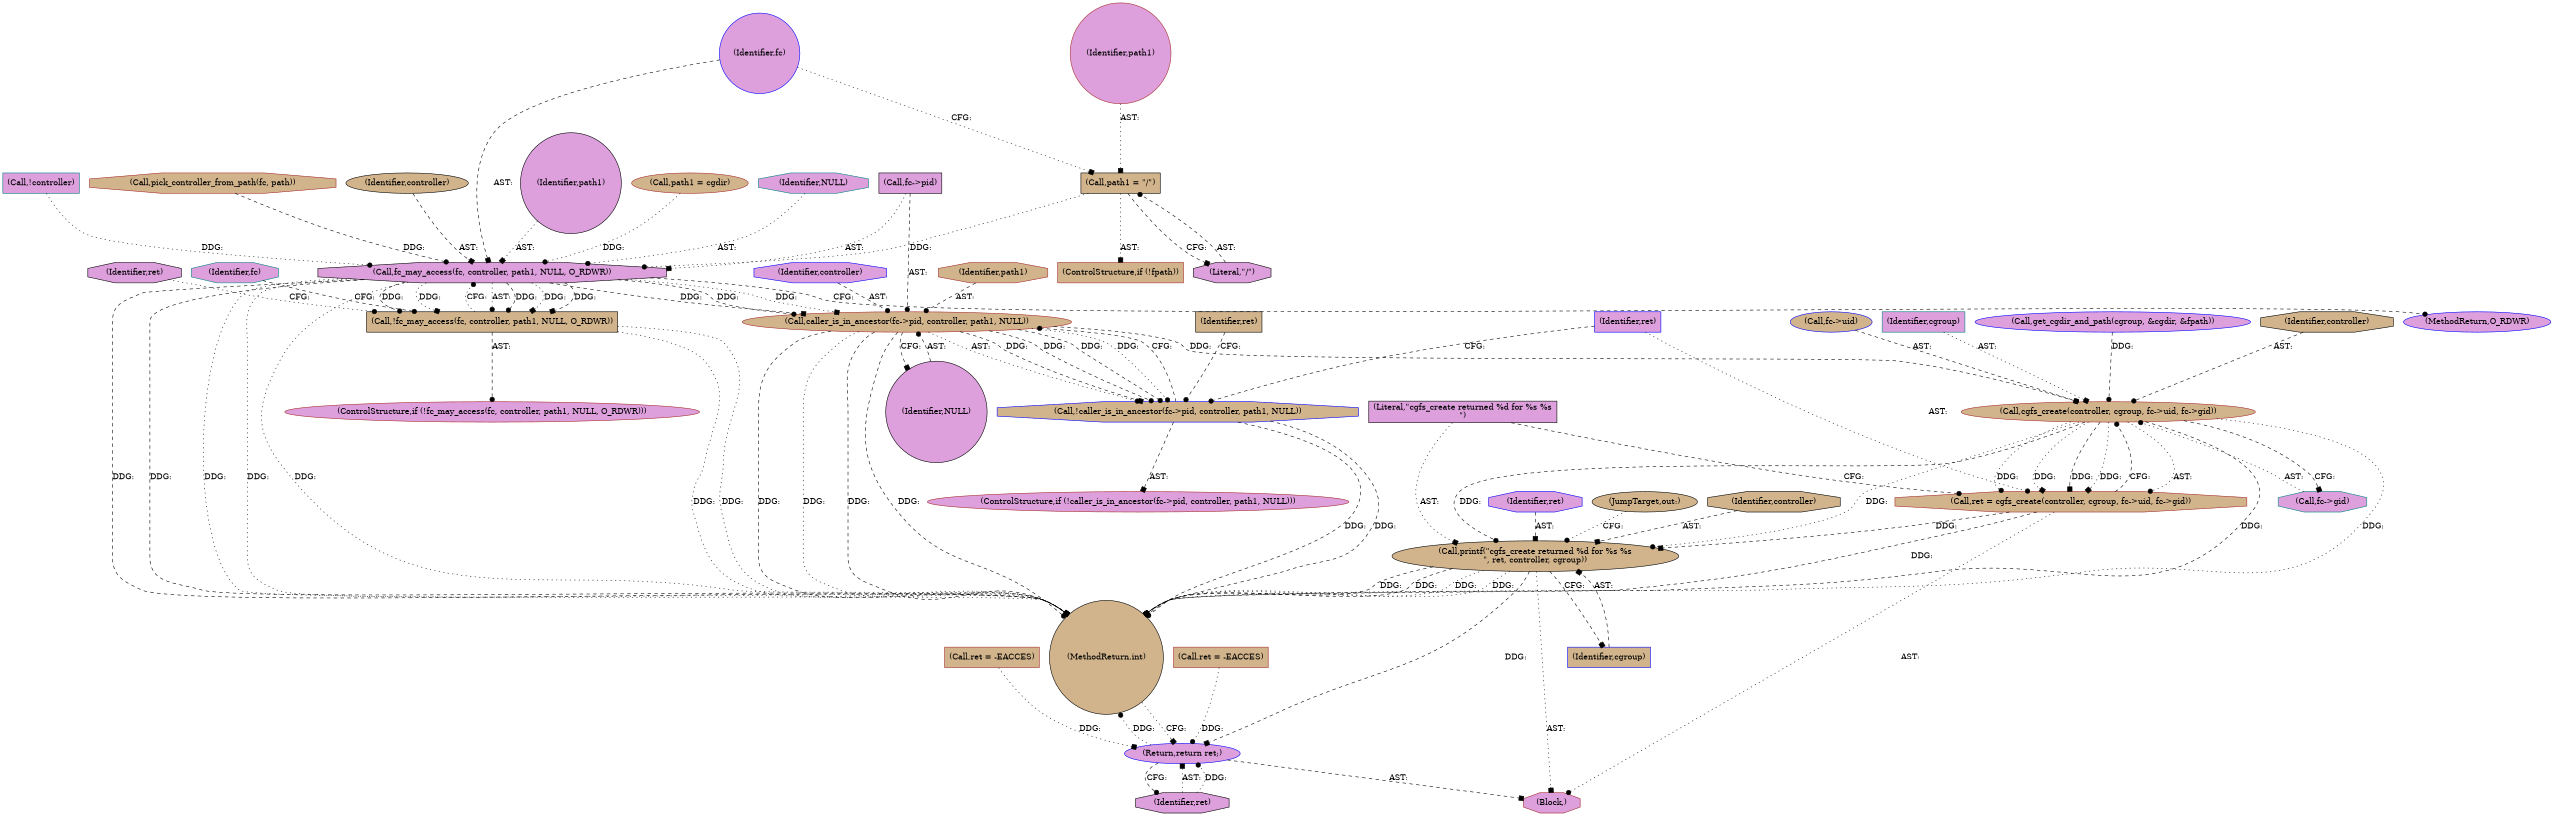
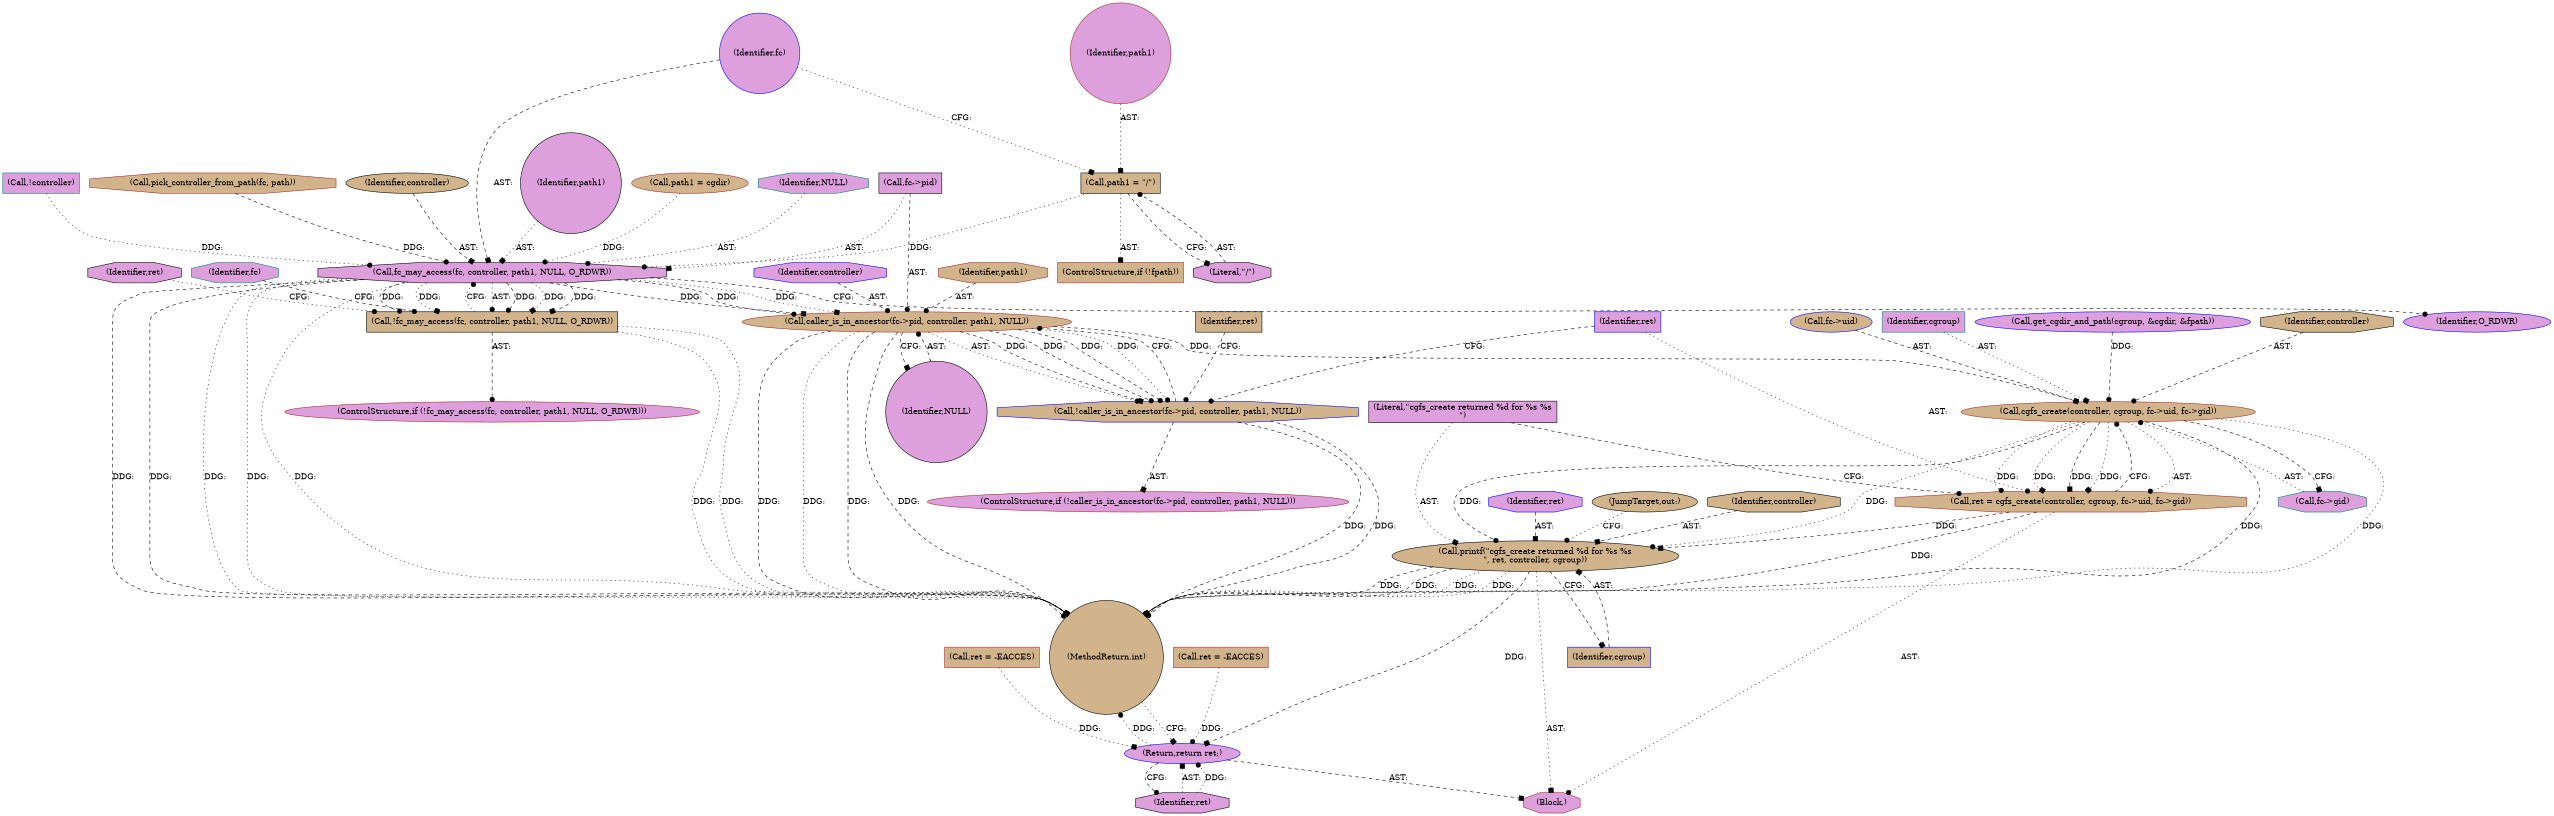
(2477, 322) -> (2477, 322)
